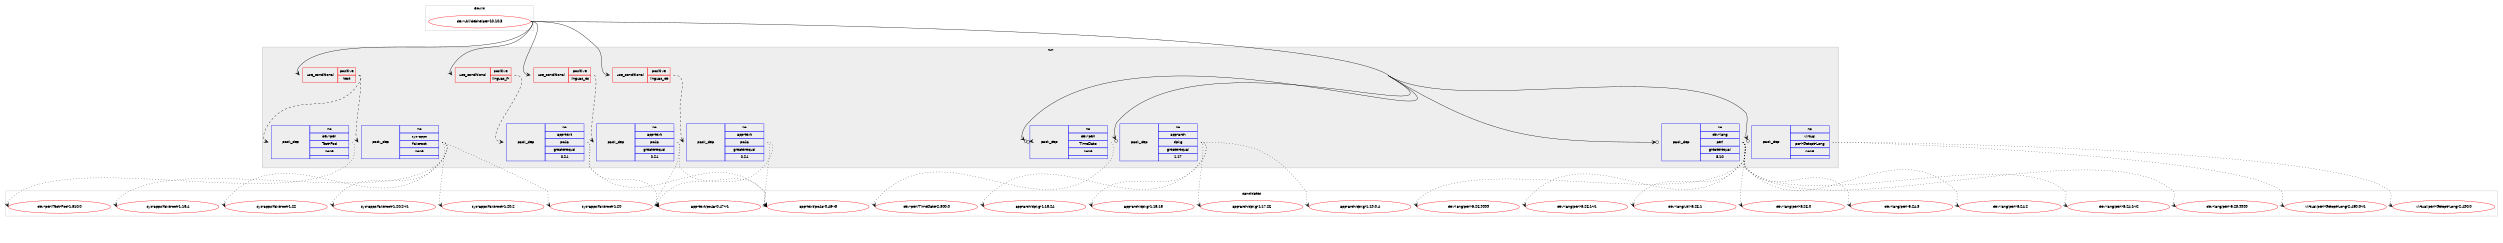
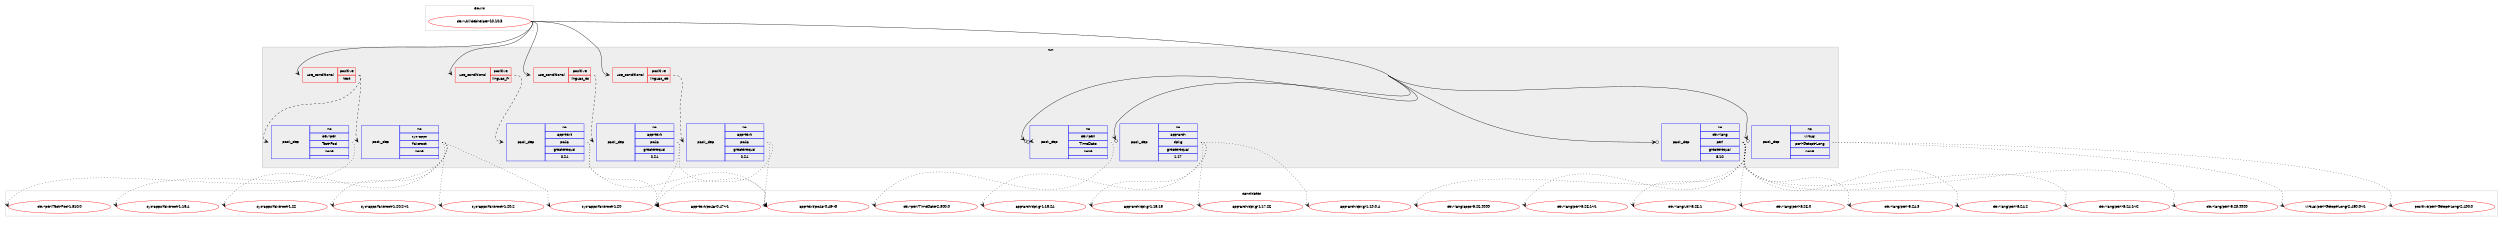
(1468, 207) -> (1468, 207)
(2444, 207) -> (2444, 207)
